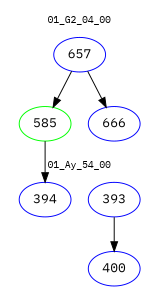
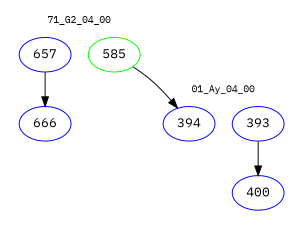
(80, 21) -> (80, 21)
(65, 85) -> none
(80, 166) -> (224, 90)
